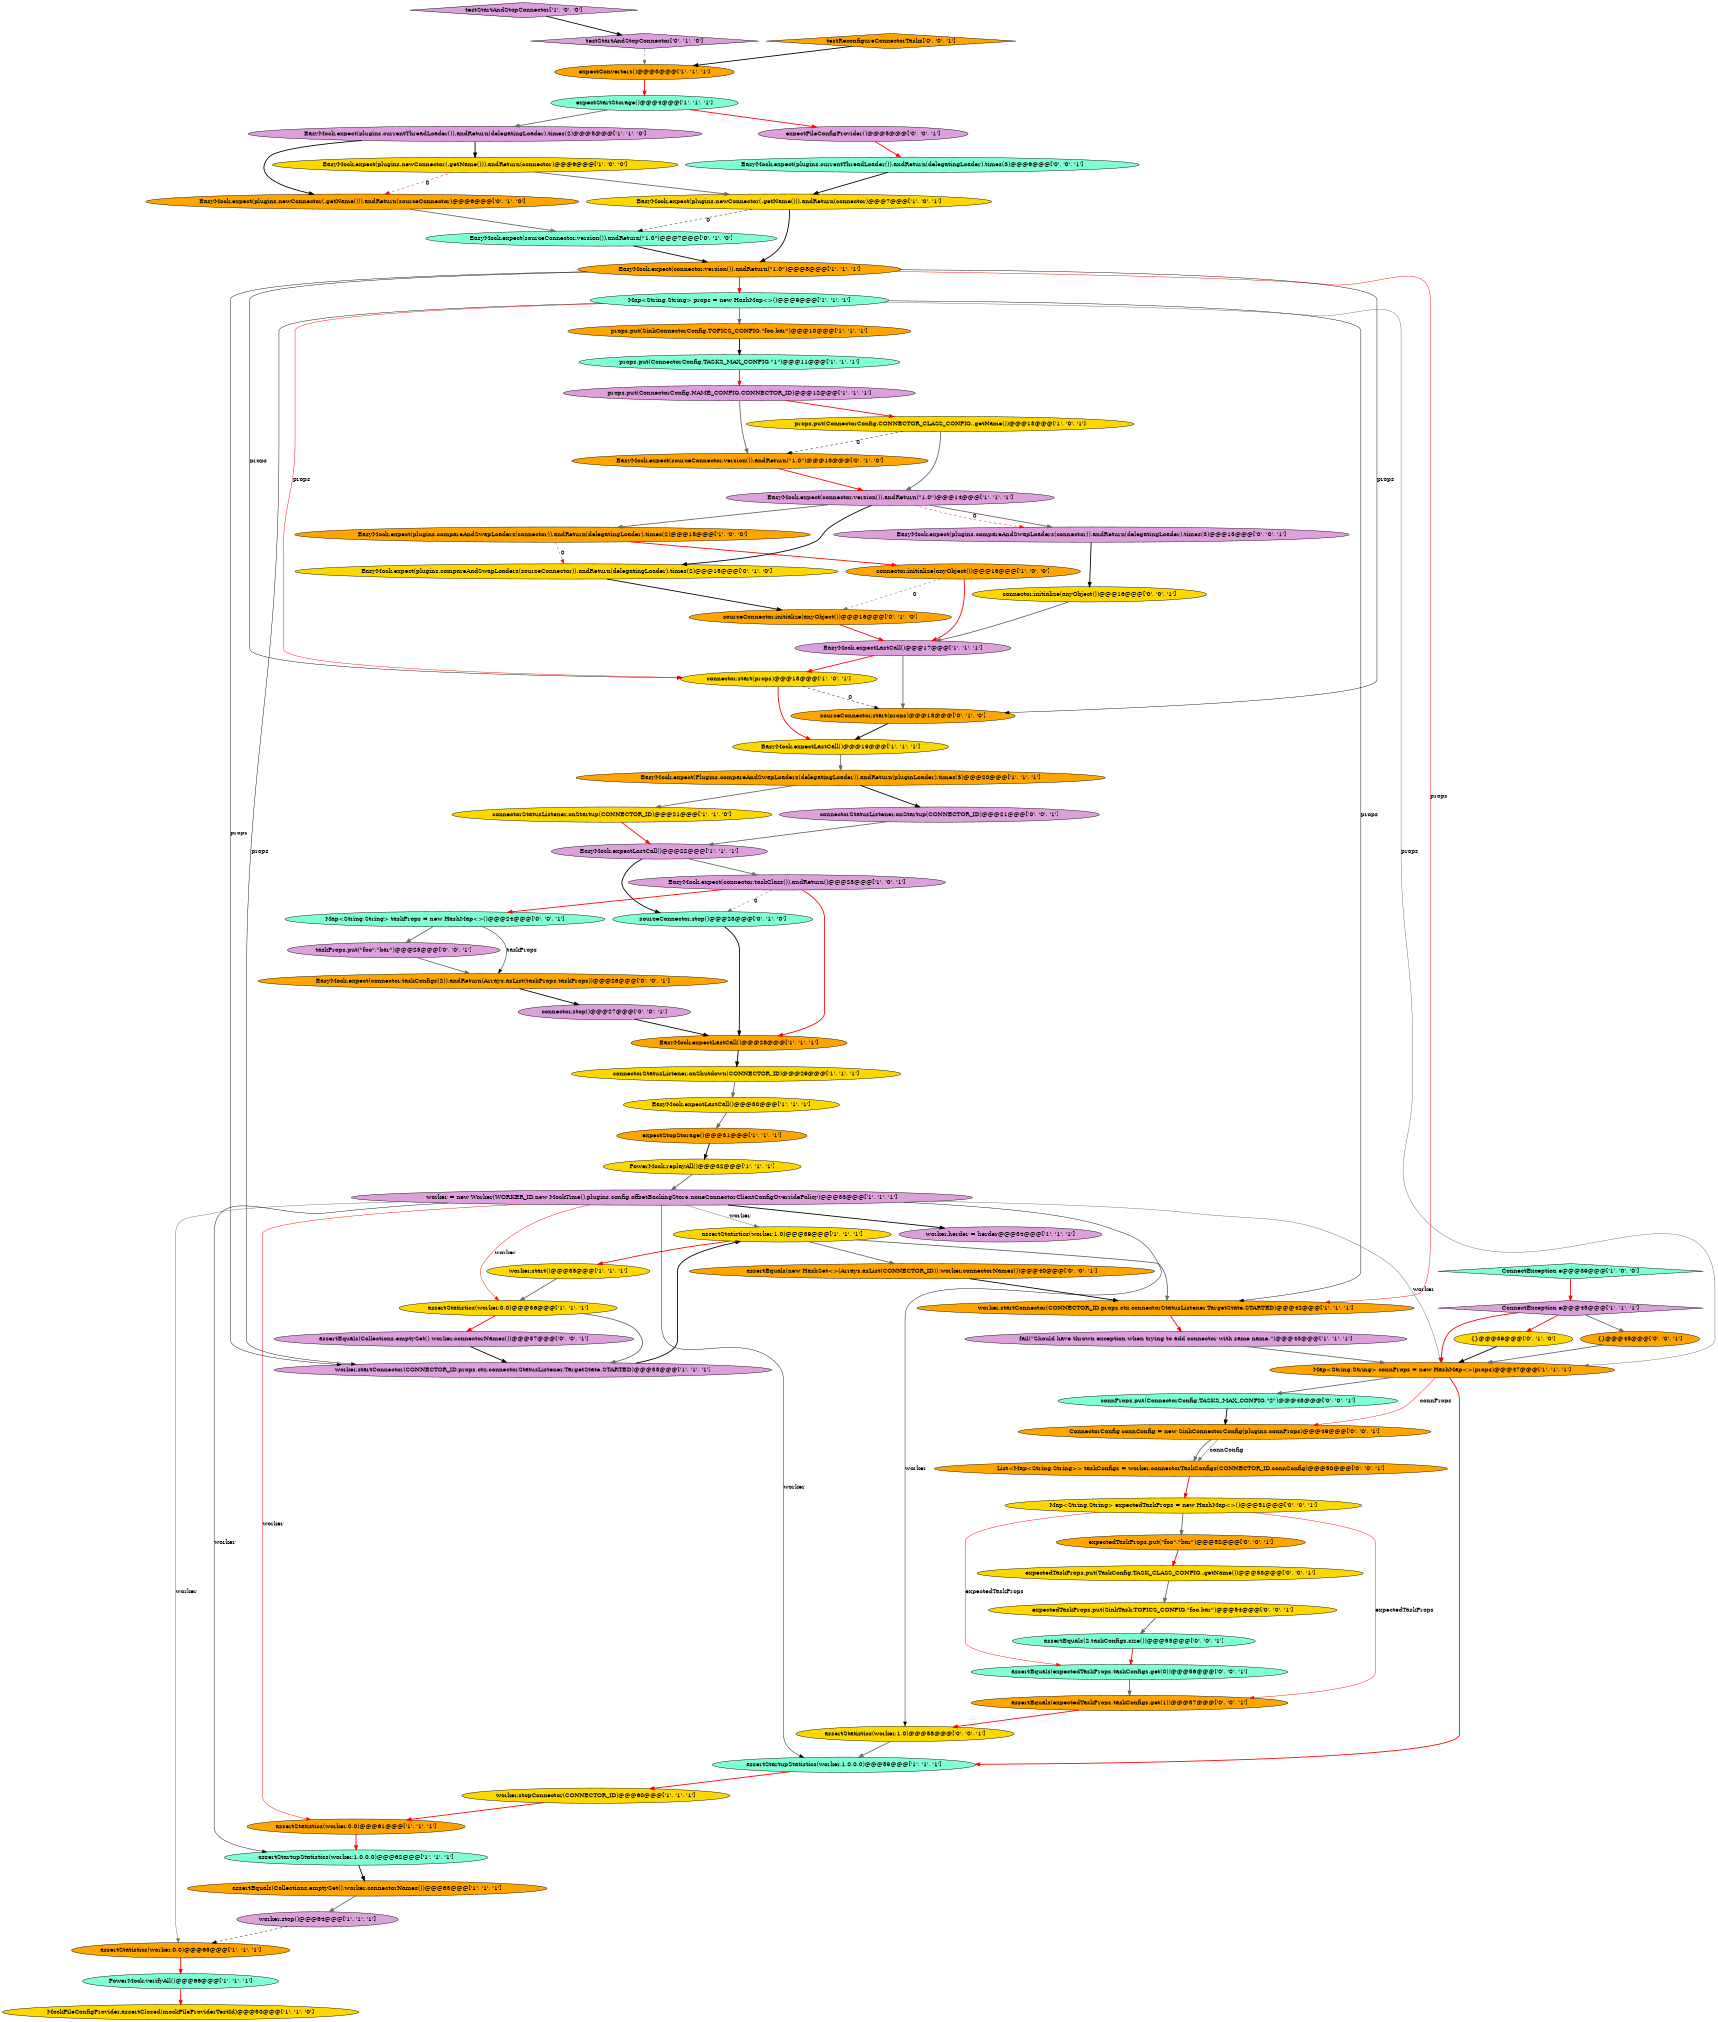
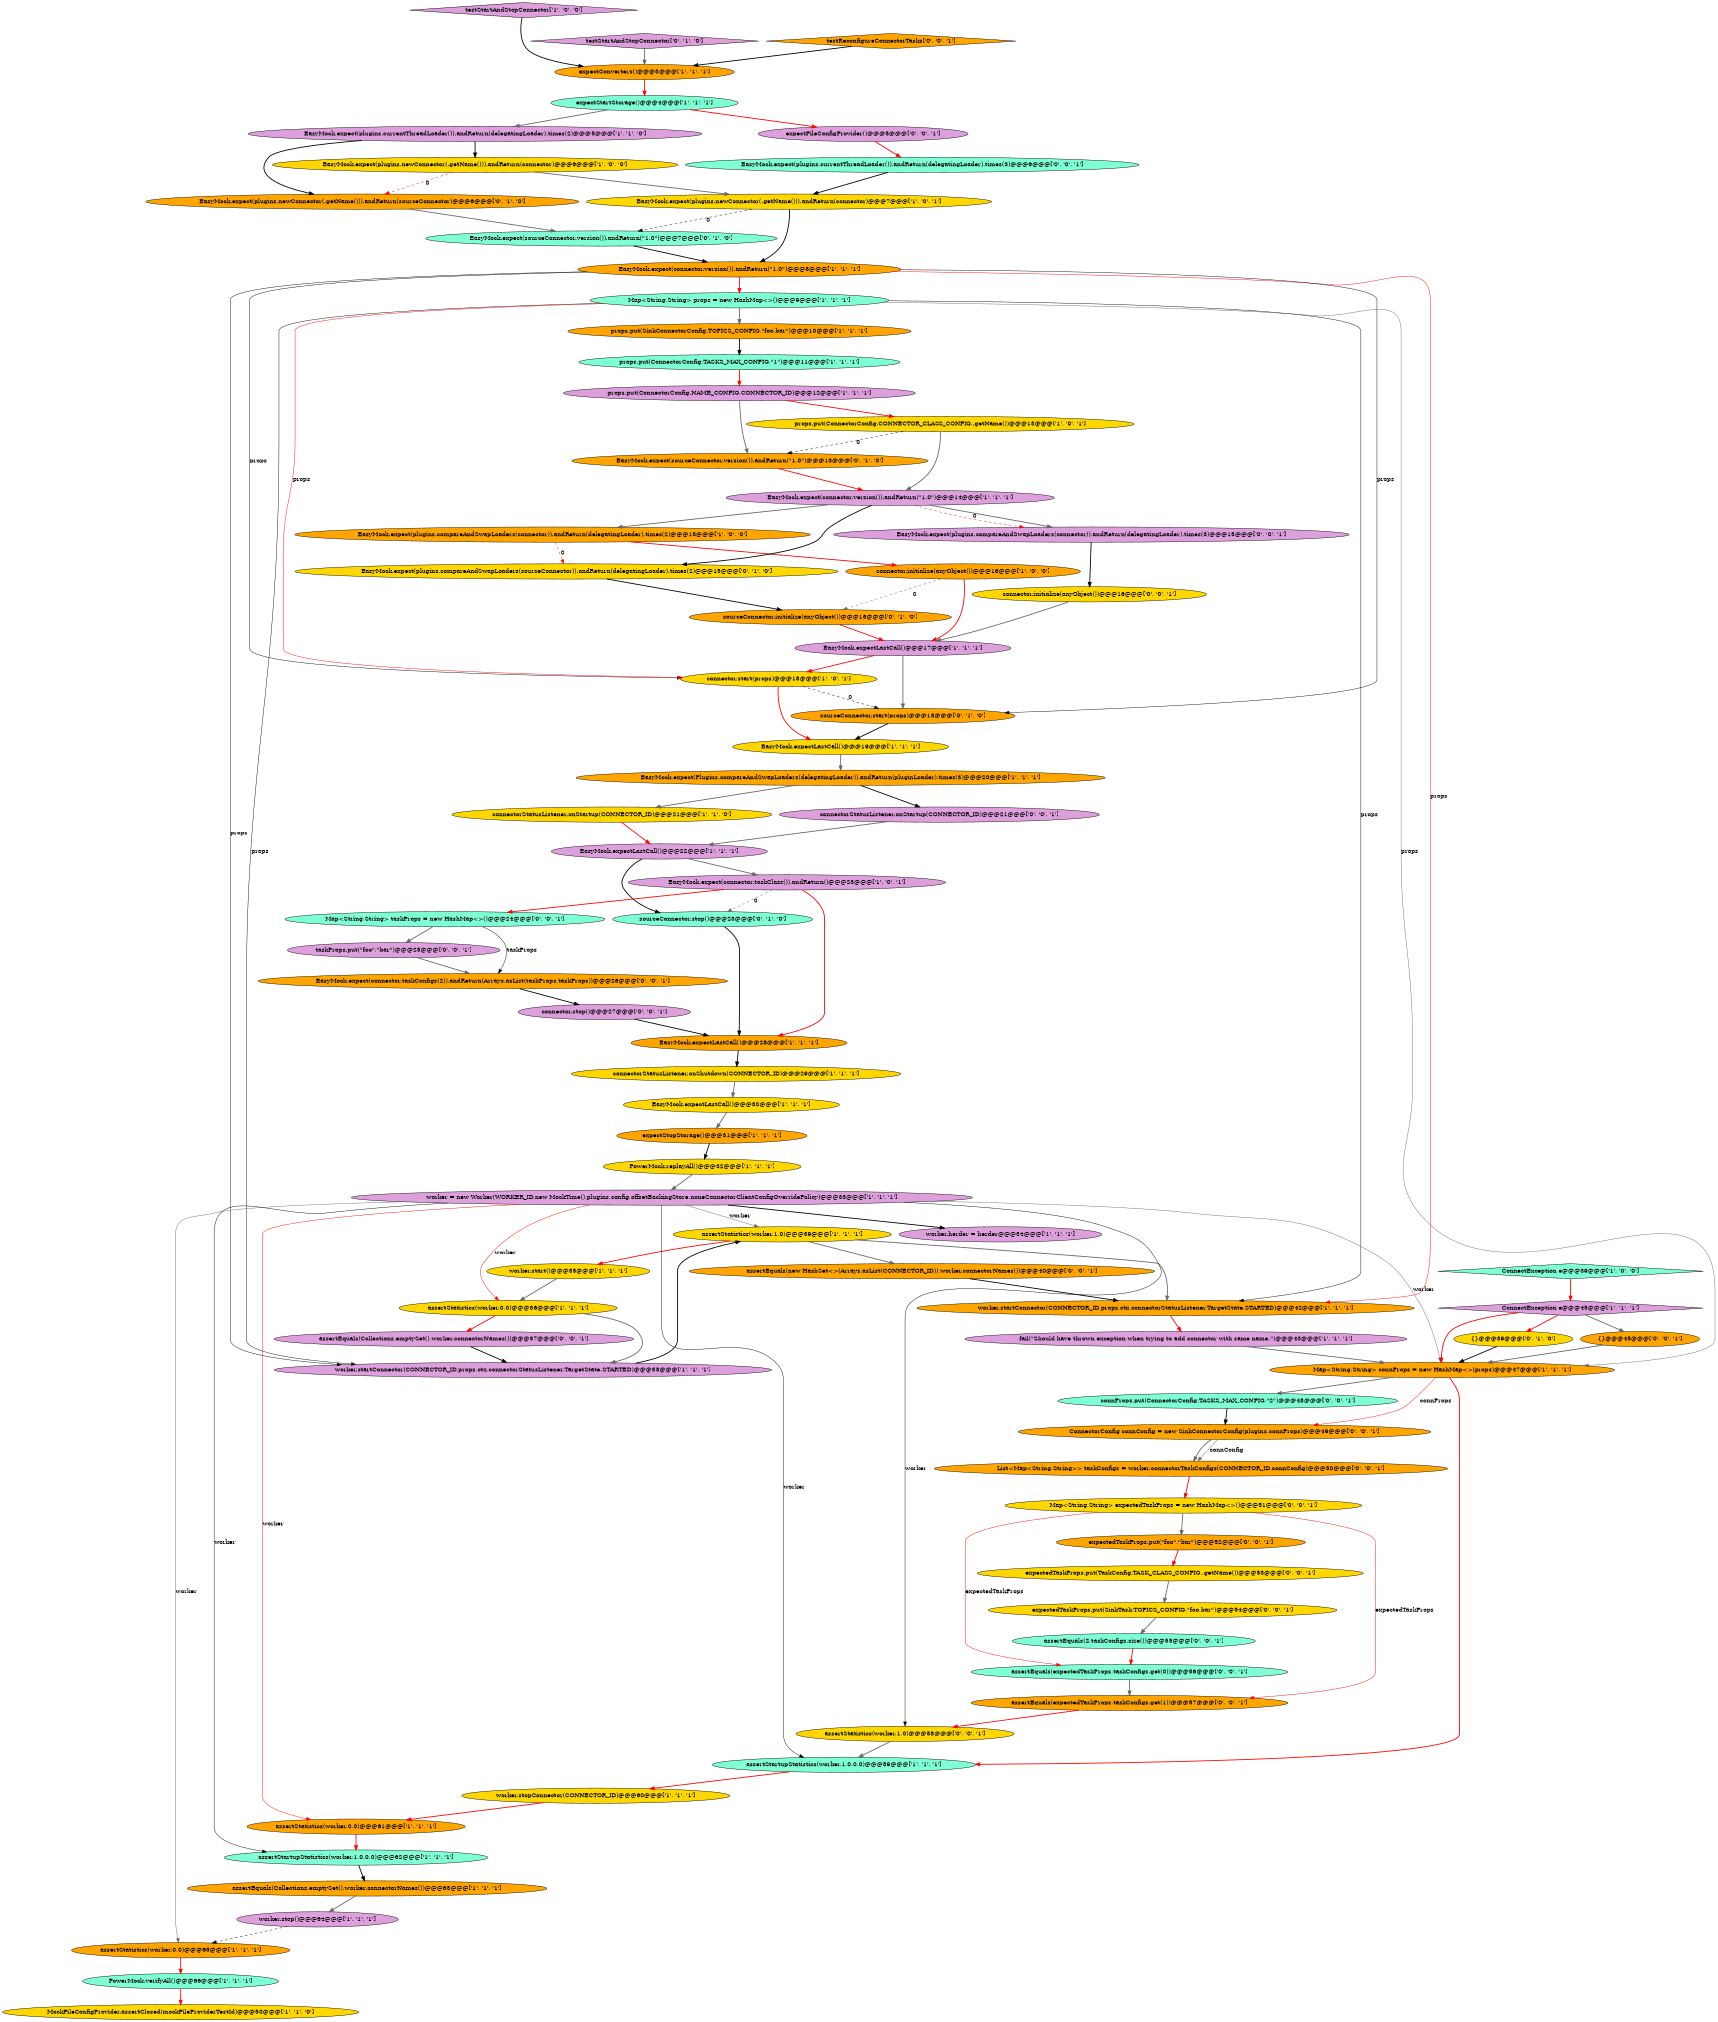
(582, 25) -> (536, 55)
(645, 54) -> (645, 54)
